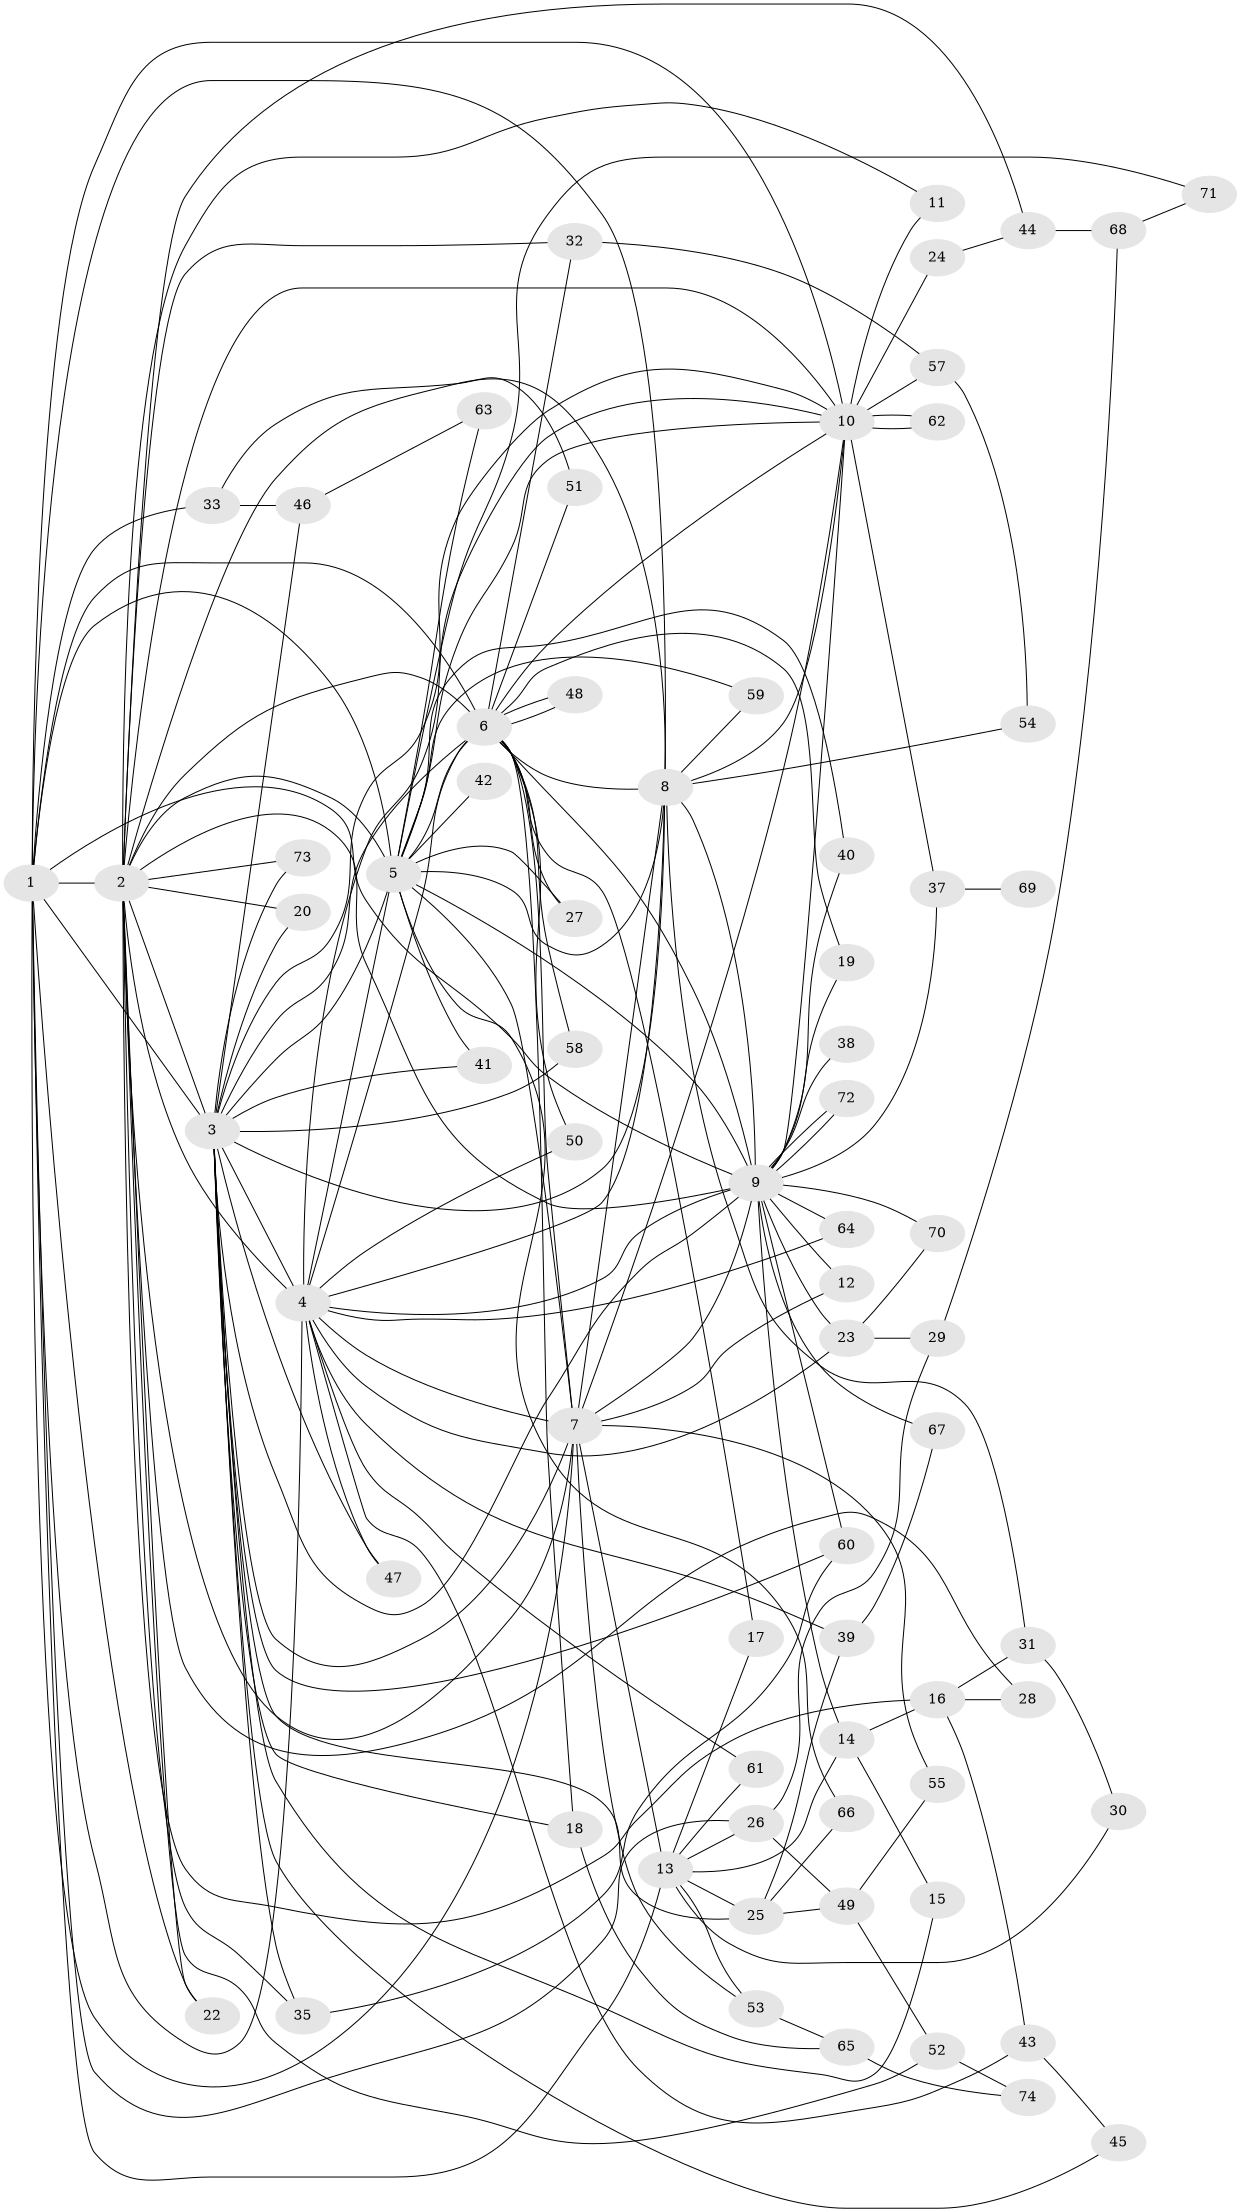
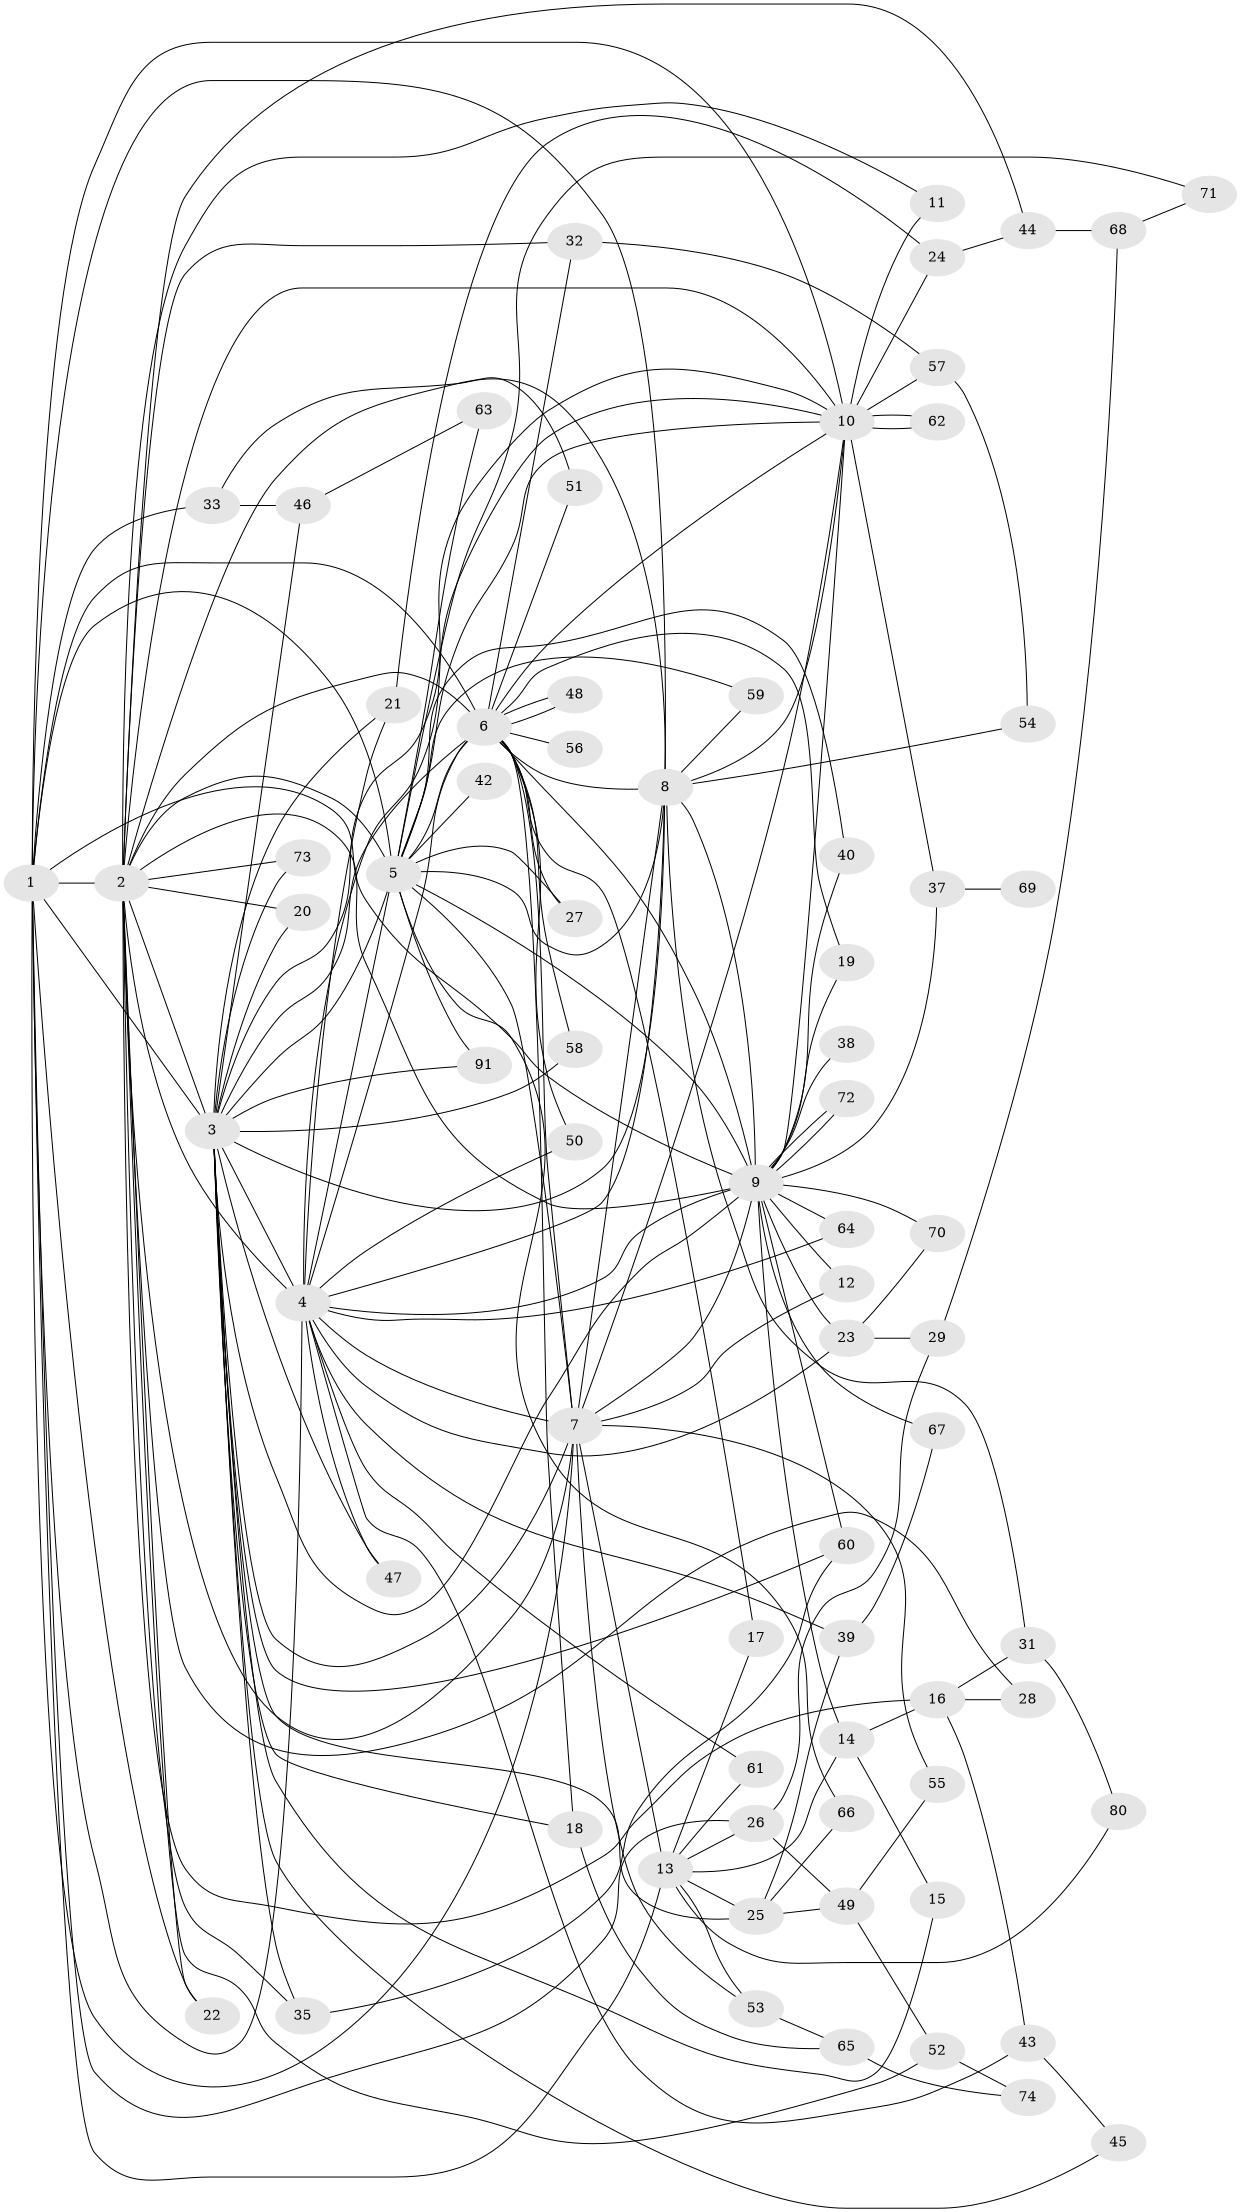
none -> (394, 705)
none -> (575, 749)
(484, 1065) -> (484, 1065)
(1119, 1811) -> (1119, 1811)
